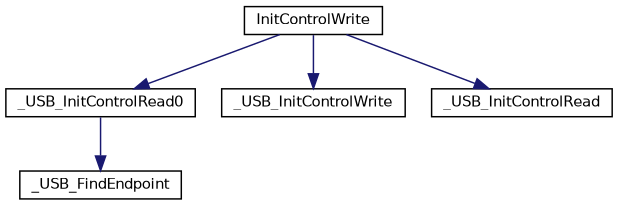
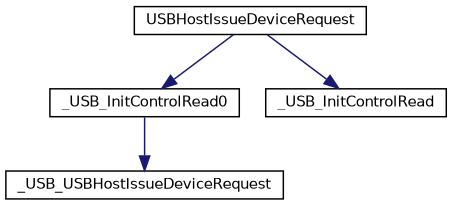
(313, 21) -> (250, 21)
(313, 103) -> none
(101, 185) -> (145, 185)
